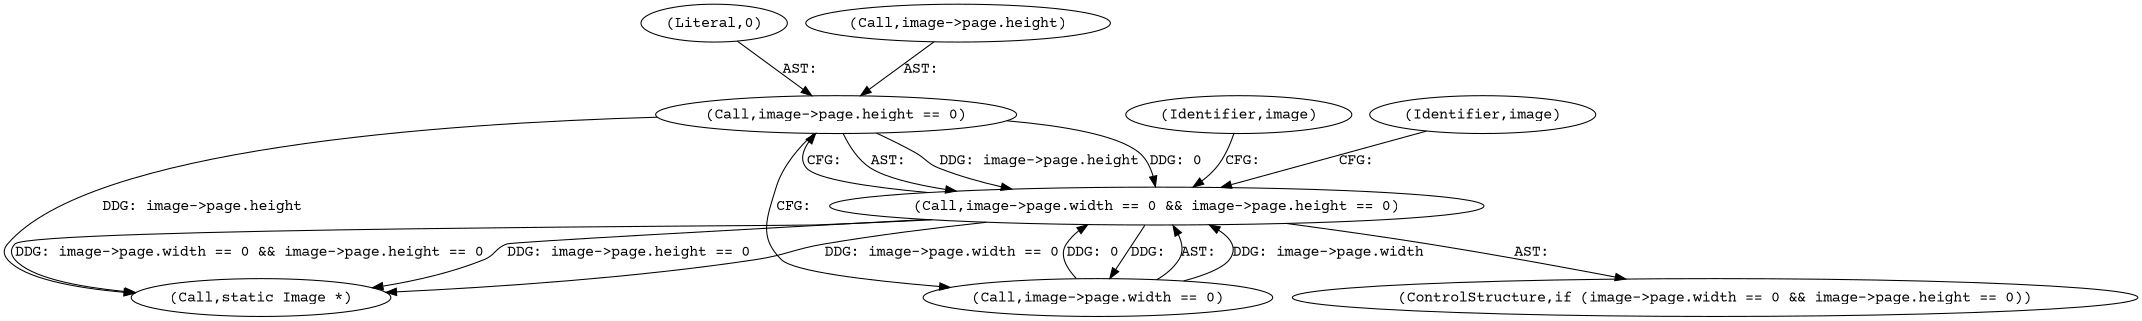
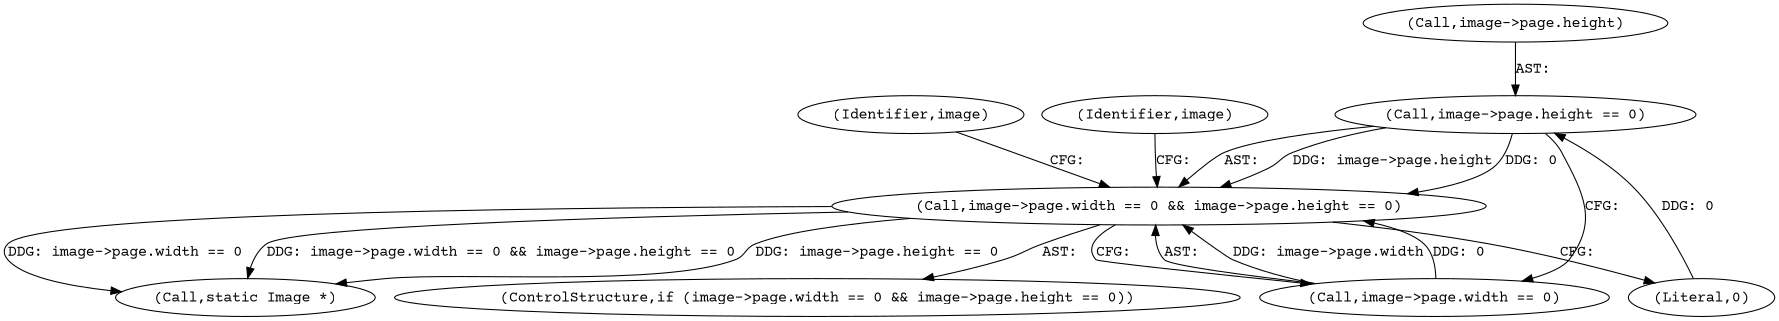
(805, 69) -> (1688, 206)
(253, 152) -> none
(852, 183) -> (1490, 244)
(1153, 252) -> (1118, 252)
